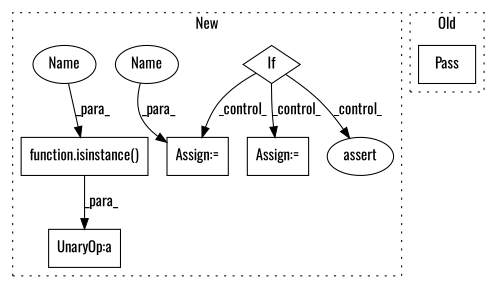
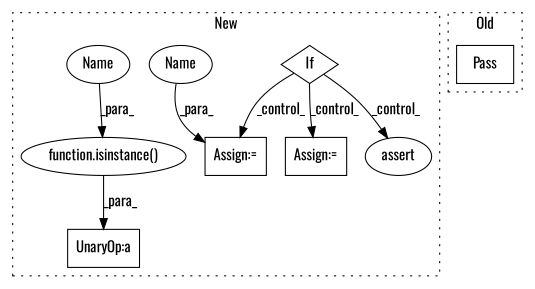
(85, 156) -> (104, 156)
